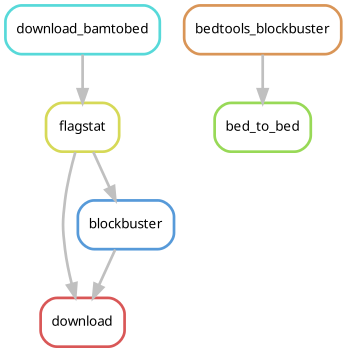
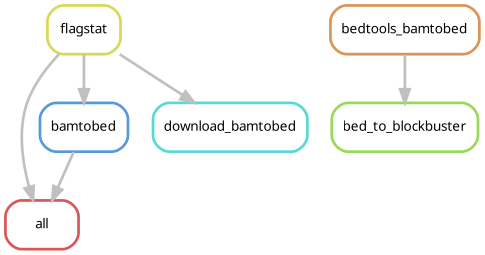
(263, 30) -> (405, 30)
(83, 72) -> (151, 75)
(263, 127) -> (405, 127)
(126, 225) -> (84, 127)
(83, 322) -> (42, 225)
